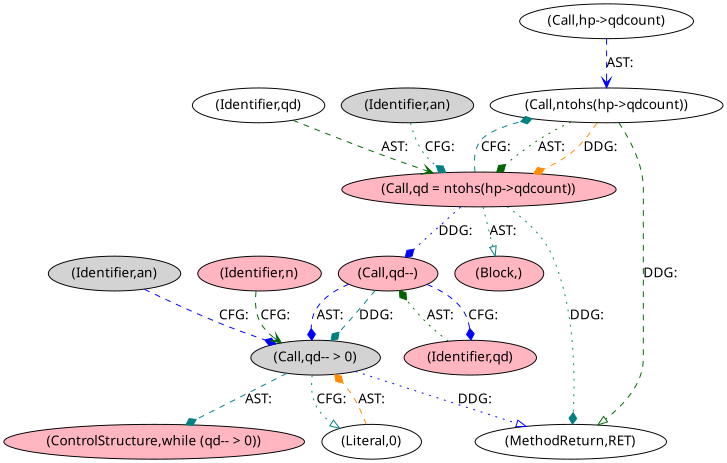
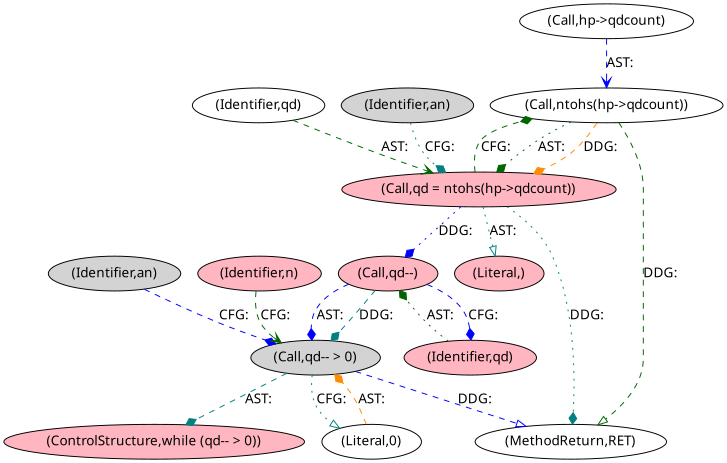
(485, 136) -> (485, 136)
(499, 274) -> (499, 274)
(436, 397) -> (436, 397)
